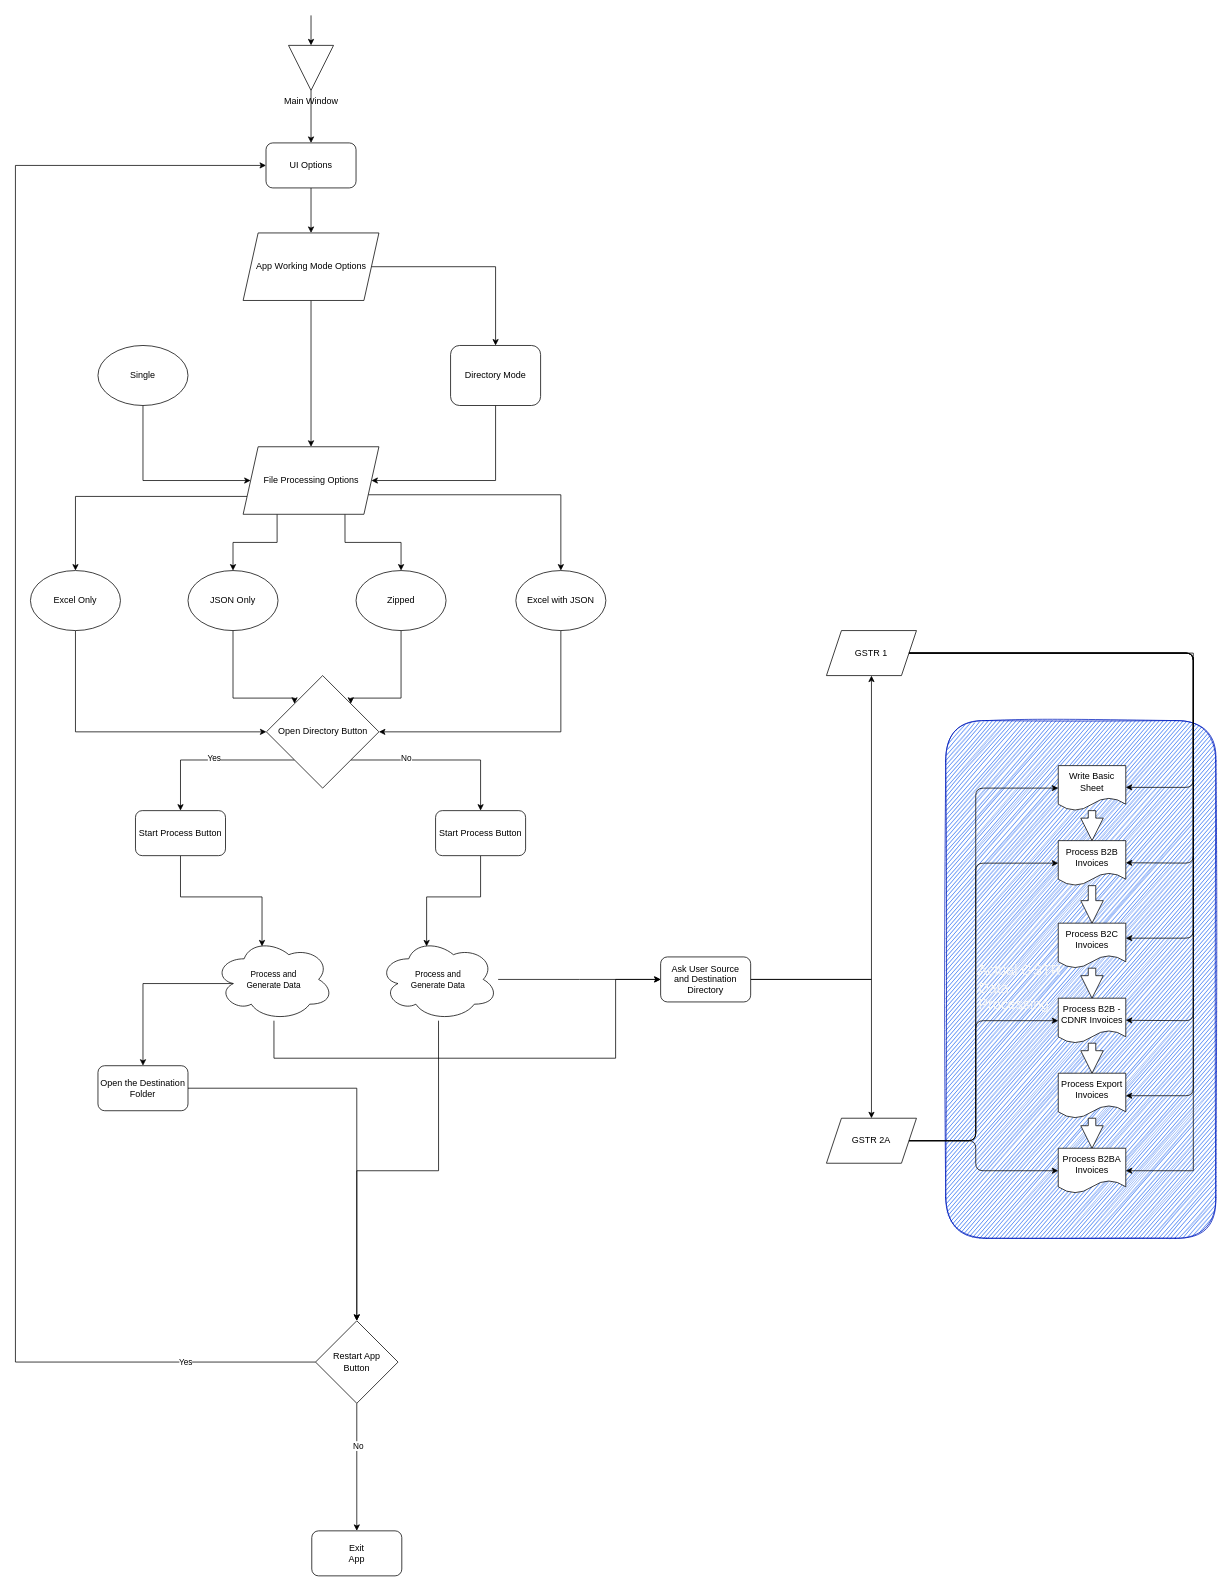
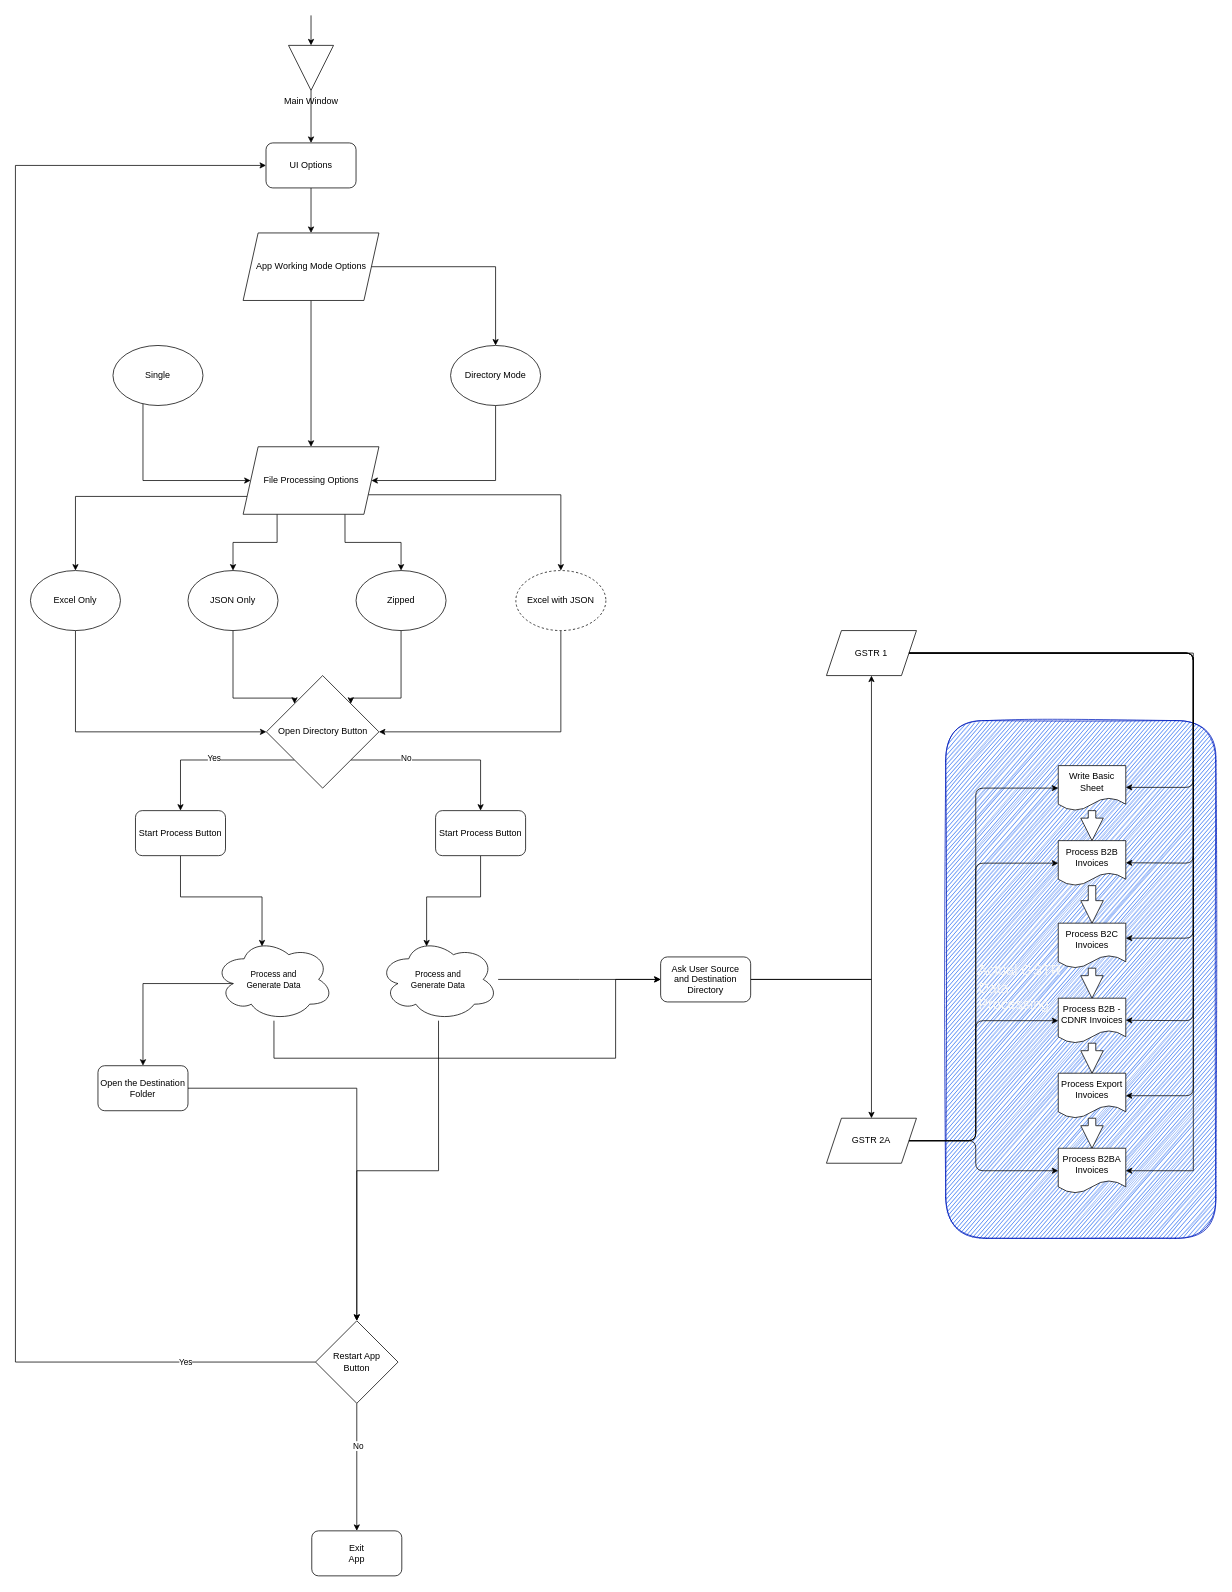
(143, 375) -> (158, 375)
(495, 375) -> (495, 375)
(561, 600) -> (561, 600)
